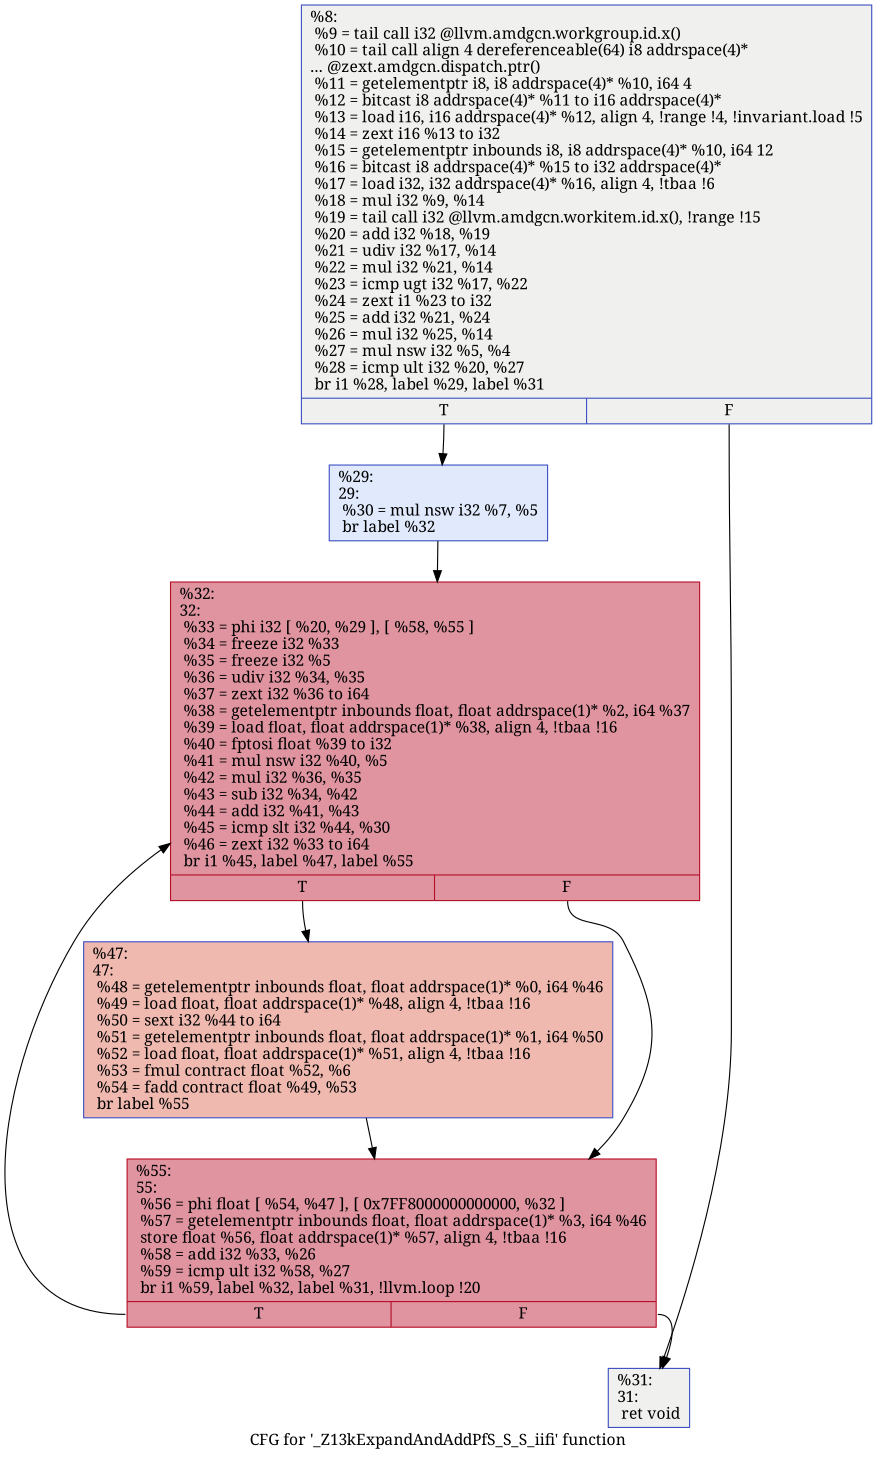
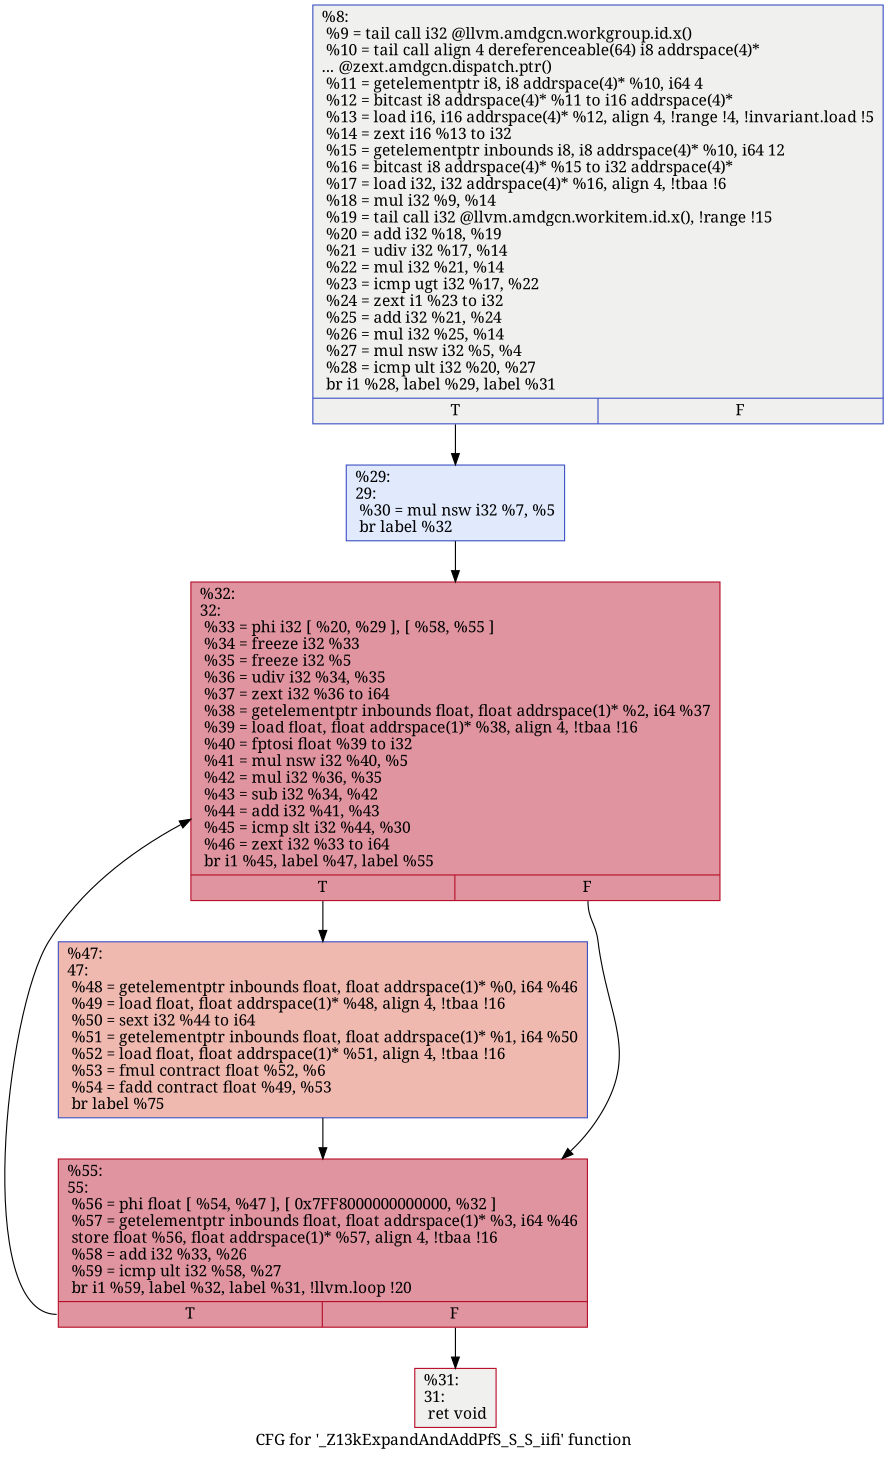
(731, 895) -> none
(142, 1104) -> (116, 1104)
(649, 1398) -> (455, 1398)
